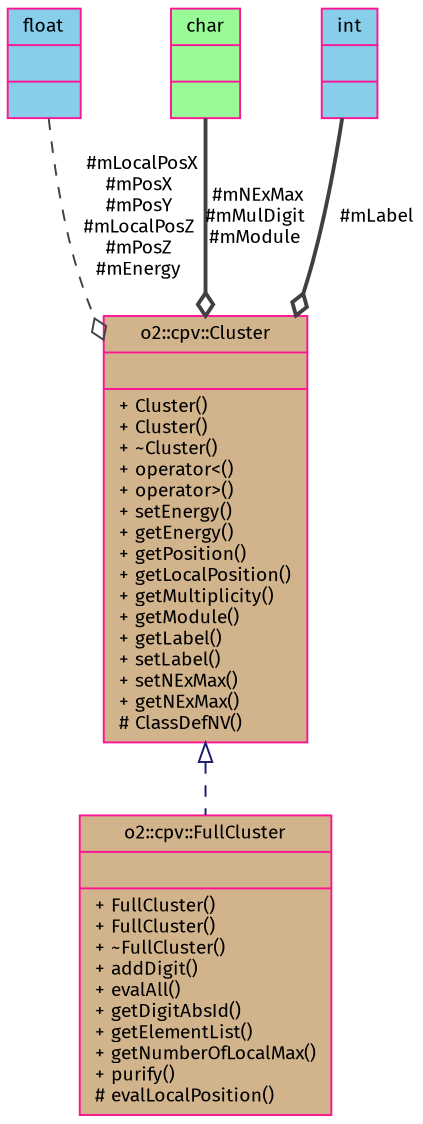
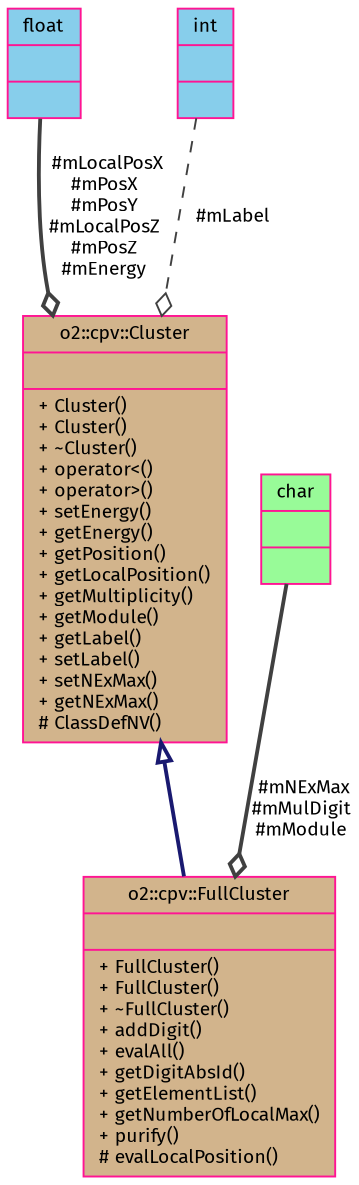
(206, 206) -> (263, 719)
(326, 207) -> (181, 206)
(65, 220) -> (39, 206)
(206, 789) -> (174, 819)
